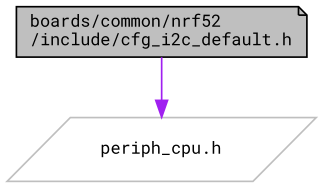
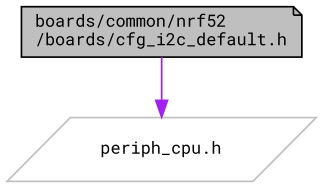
(162, 32) -> (162, 32)
